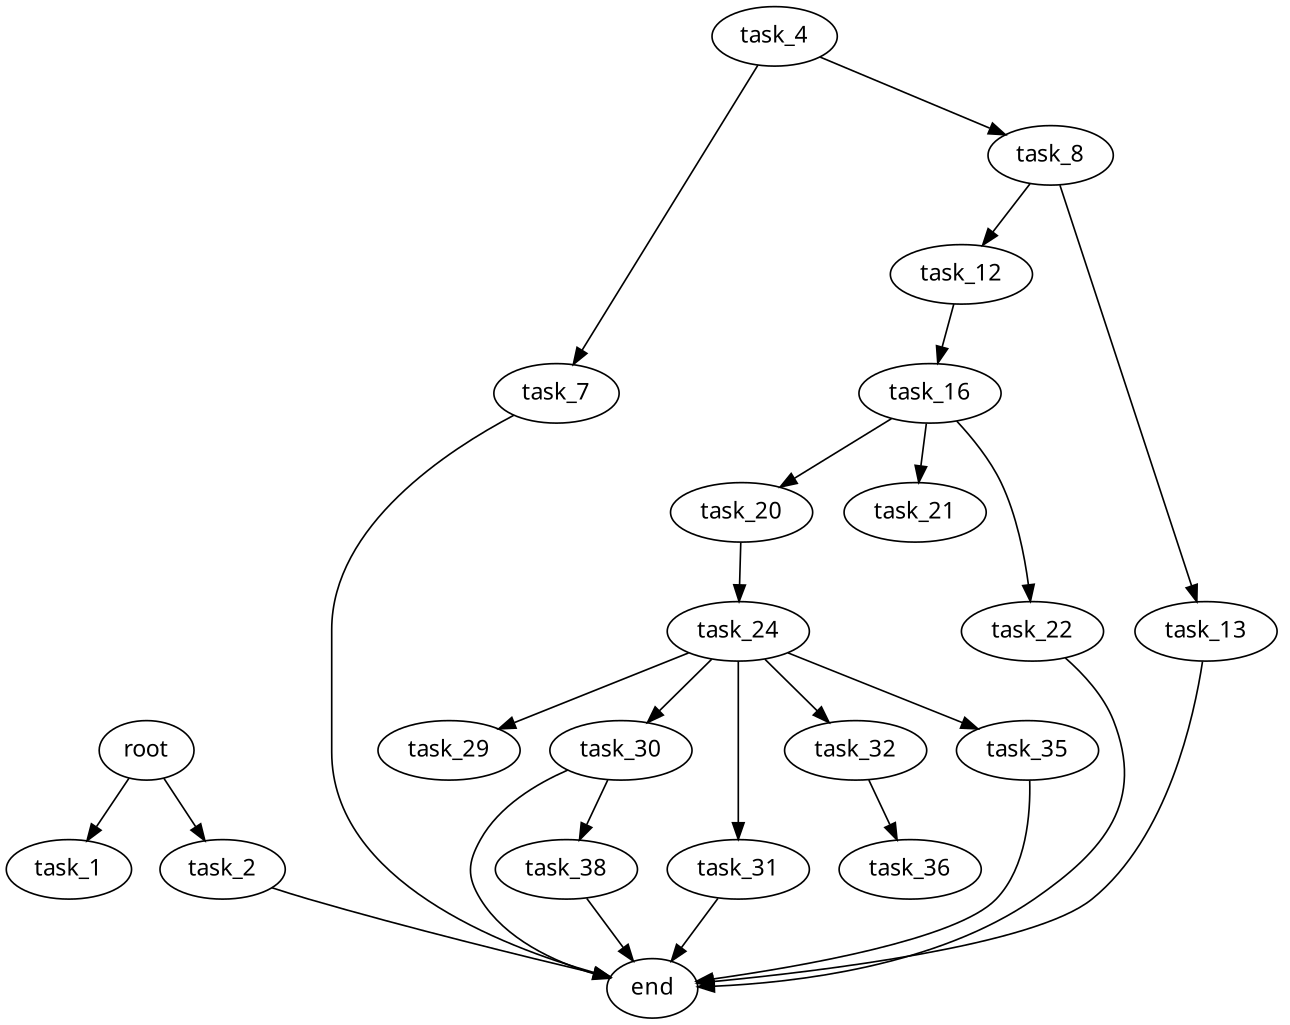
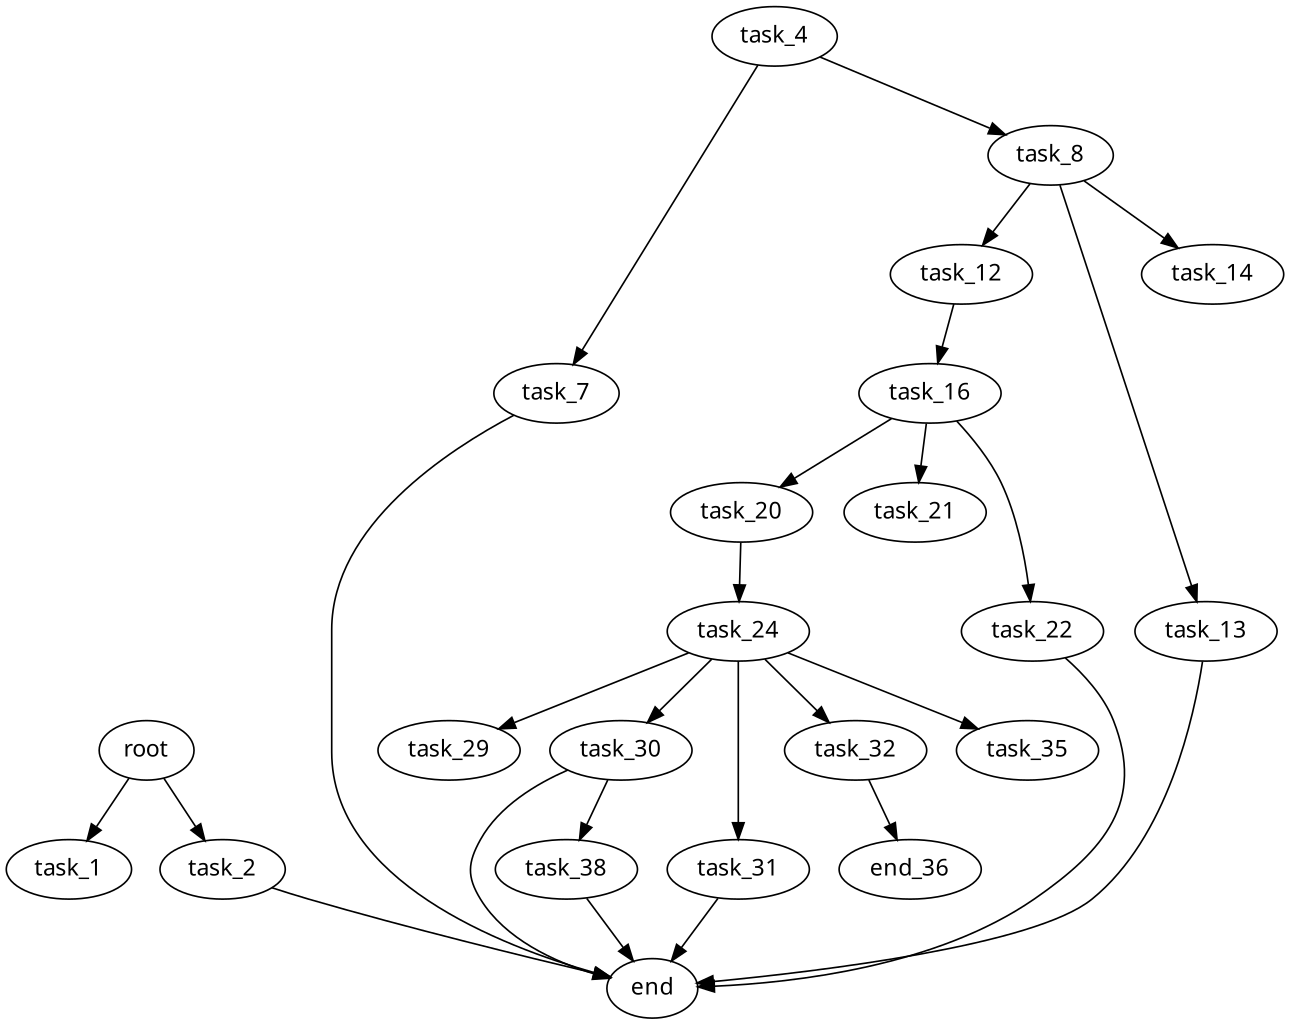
none -> (1213, 274)
(910, 869) -> (910, 869)
(920, 936) -> none
